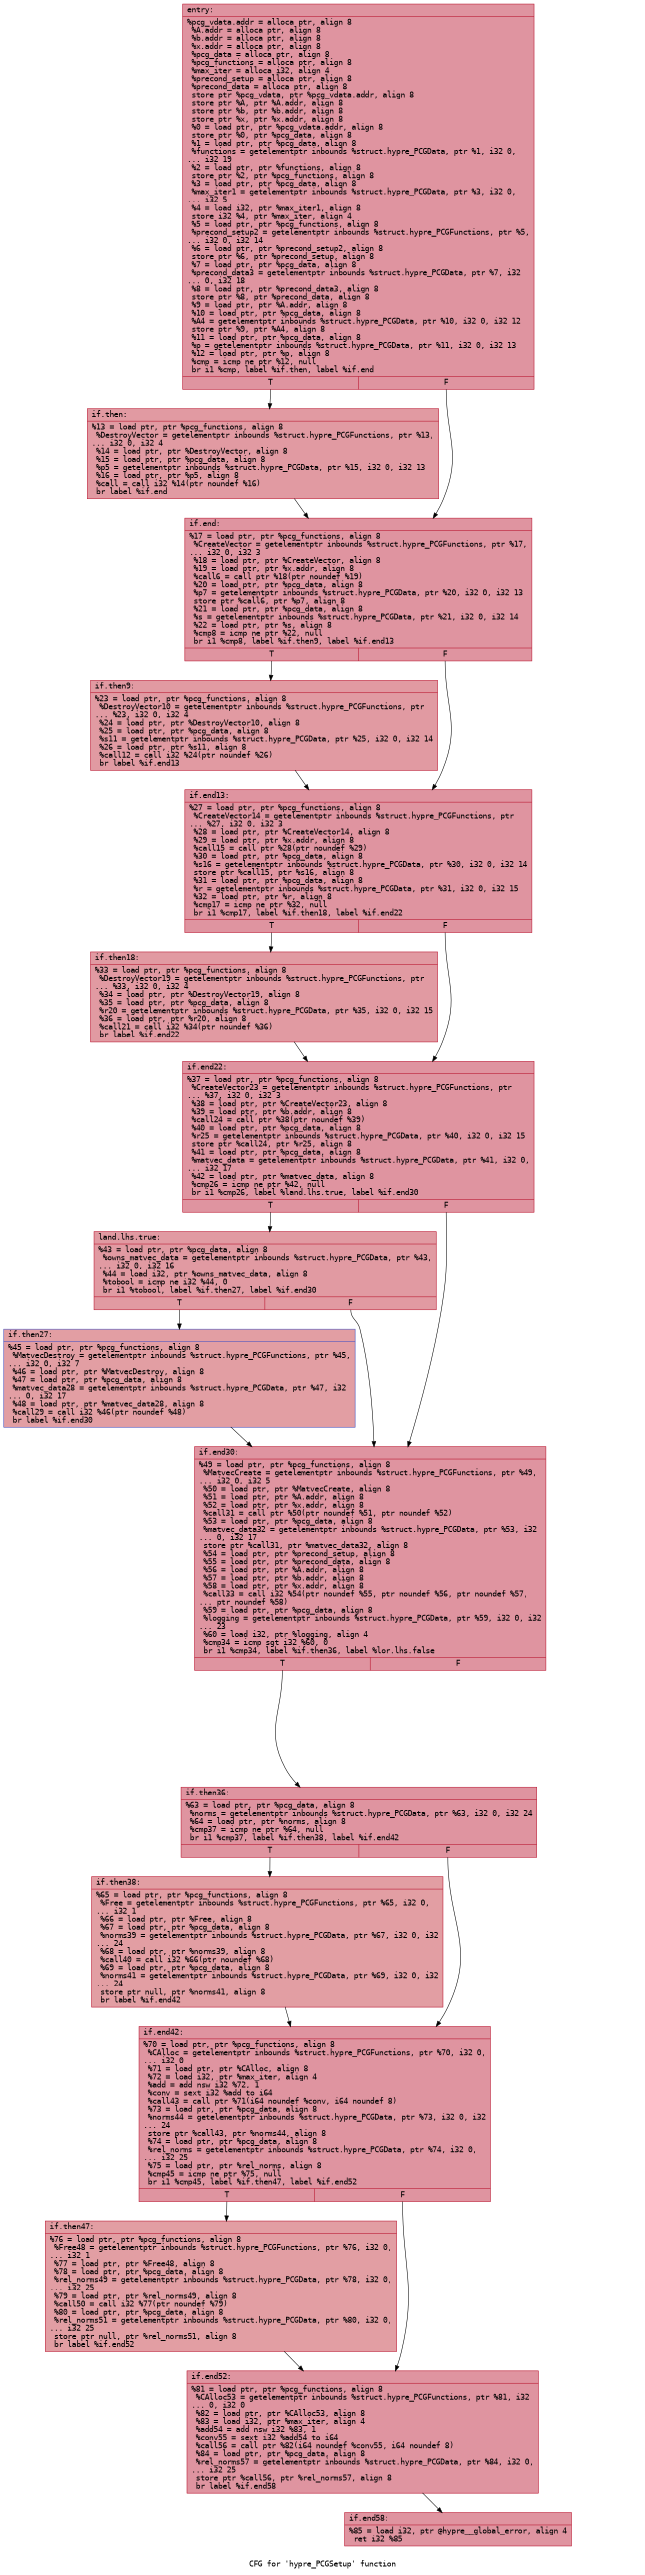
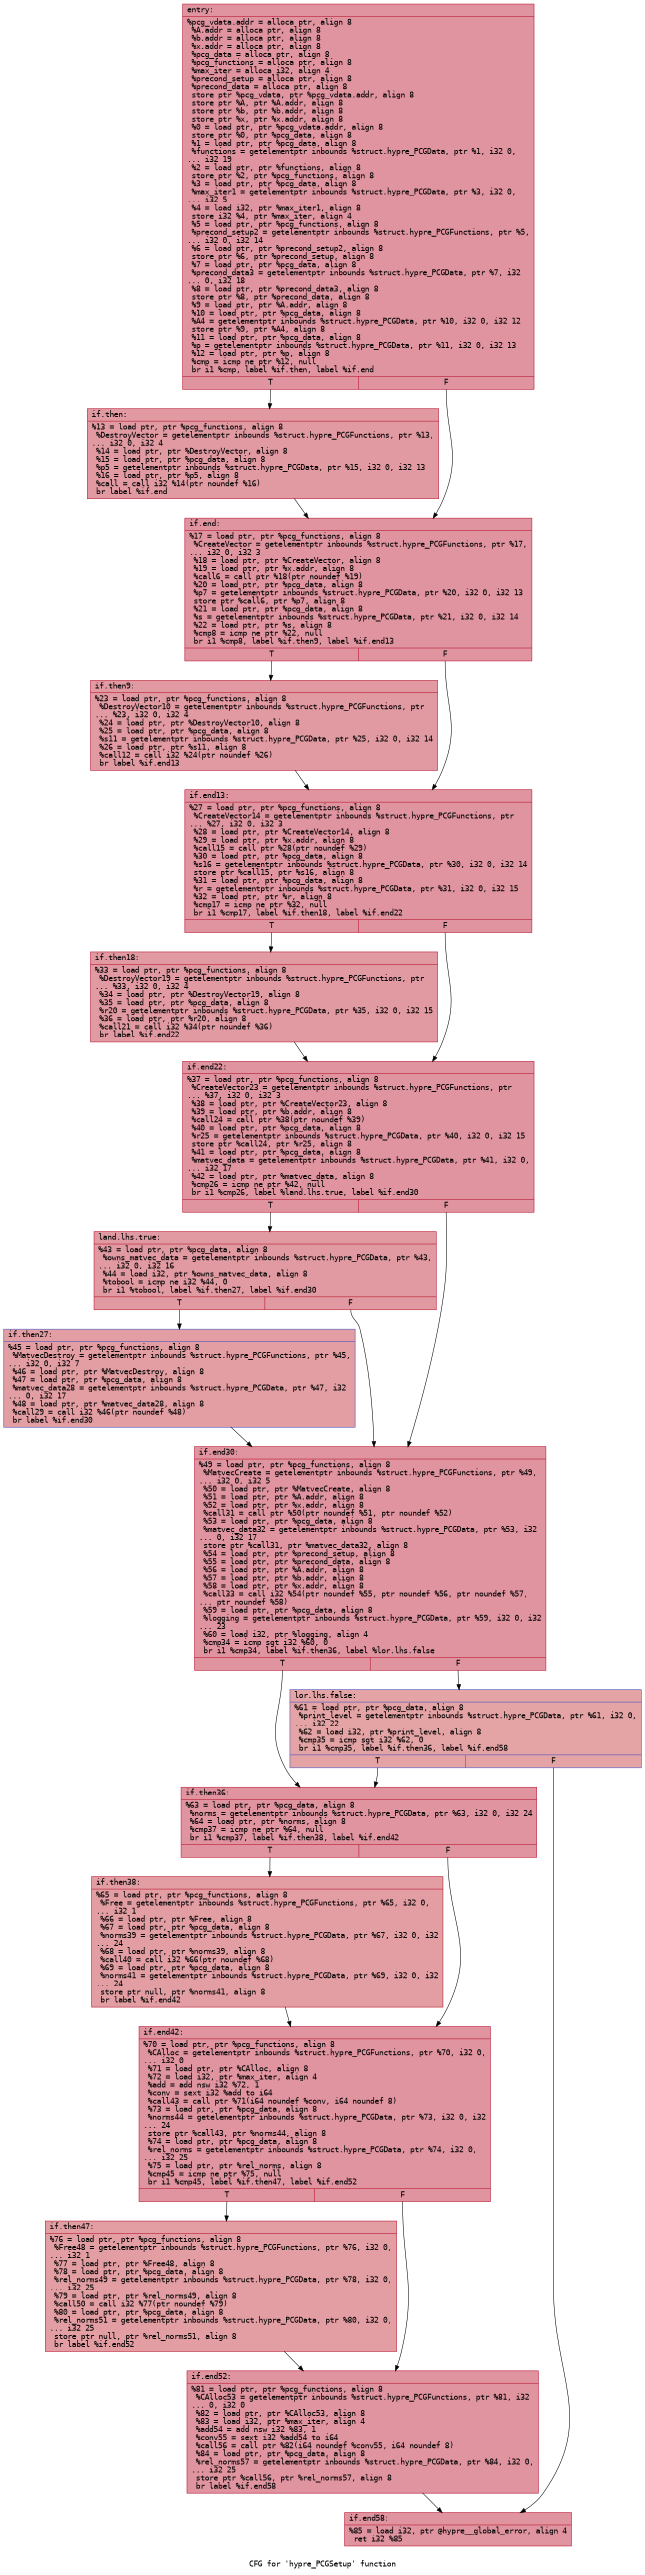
none -> (466, 1729)
